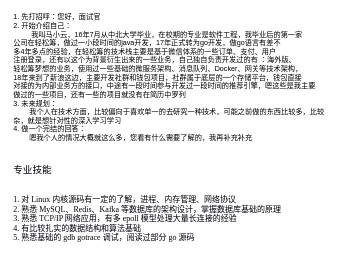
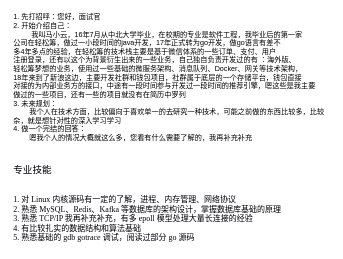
(136, 207) -> (136, 207)
